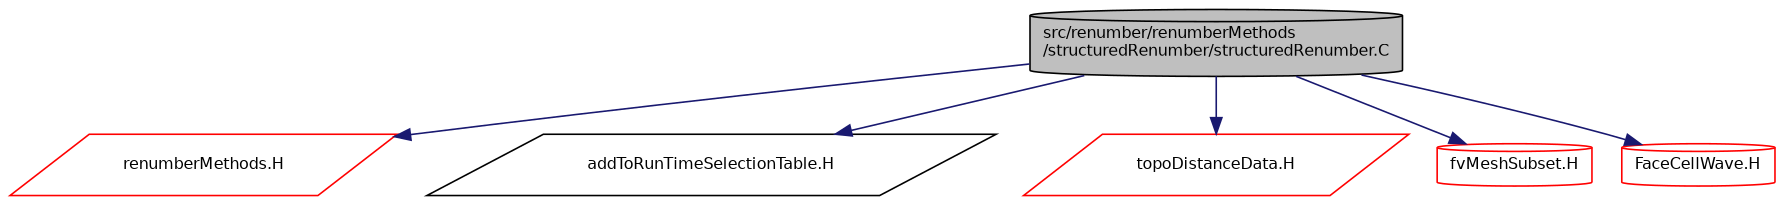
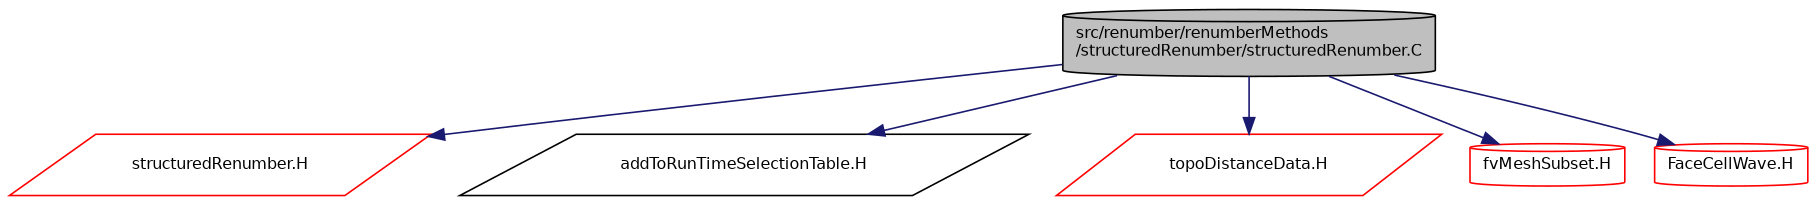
(204, 165) -> (220, 165)
